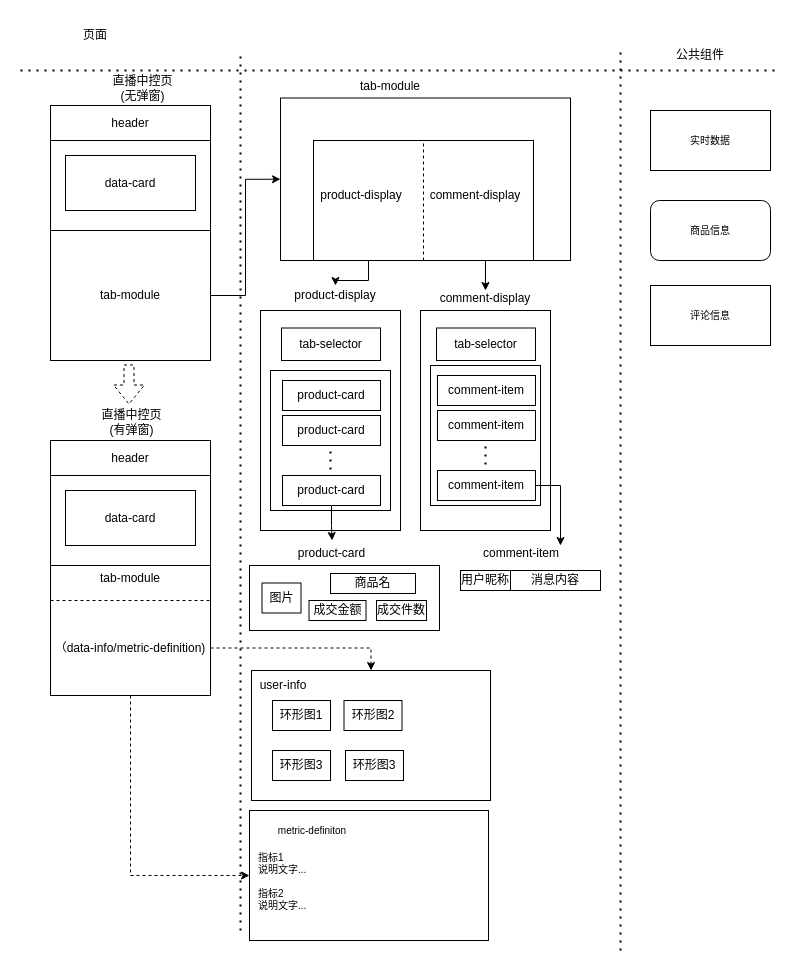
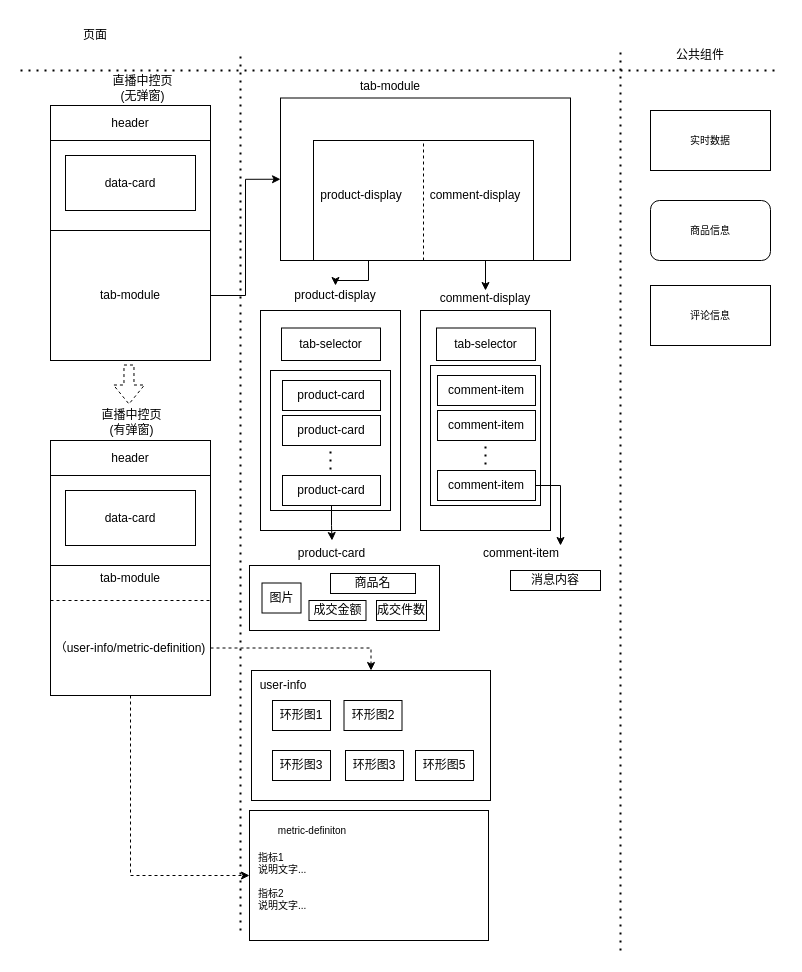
(486, 581) -> none
(131, 649) -> (131, 649)
none -> (445, 766)
